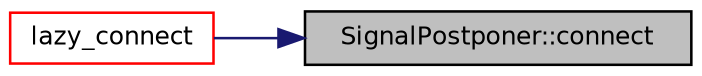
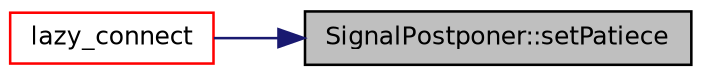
(498, 38) -> (498, 38)
